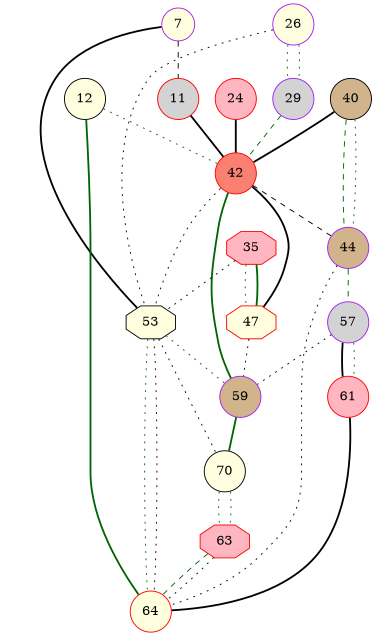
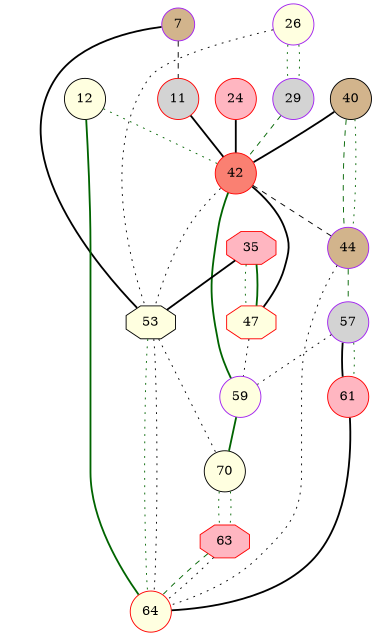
(178, 24) -> (178, 24)
(201, 285) -> (201, 285)
(195, 359) -> none
(240, 397) -> (240, 397)
